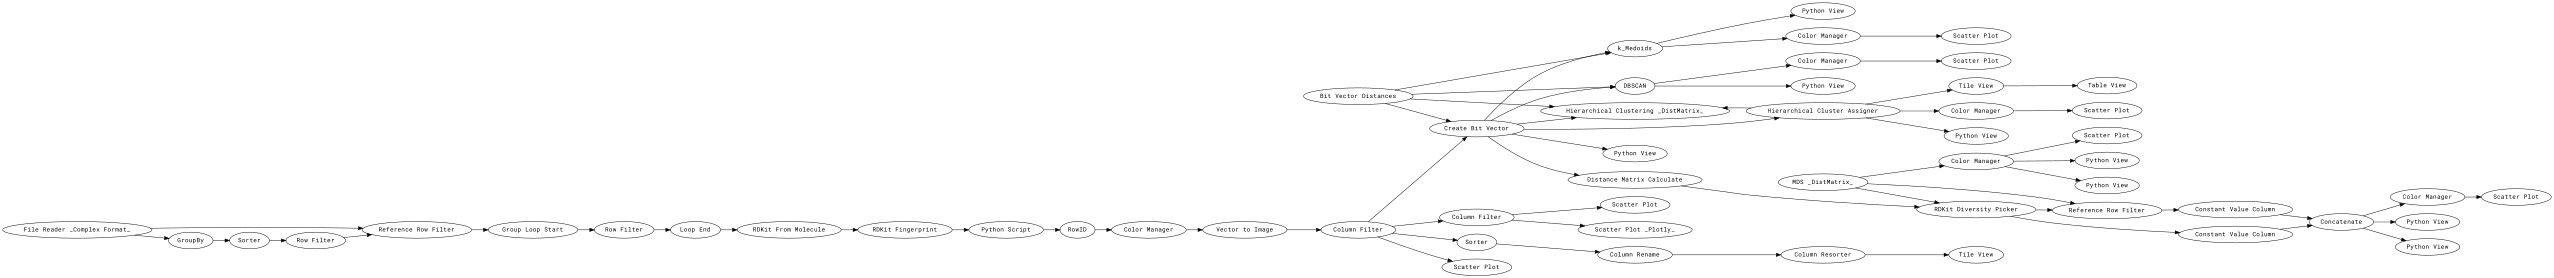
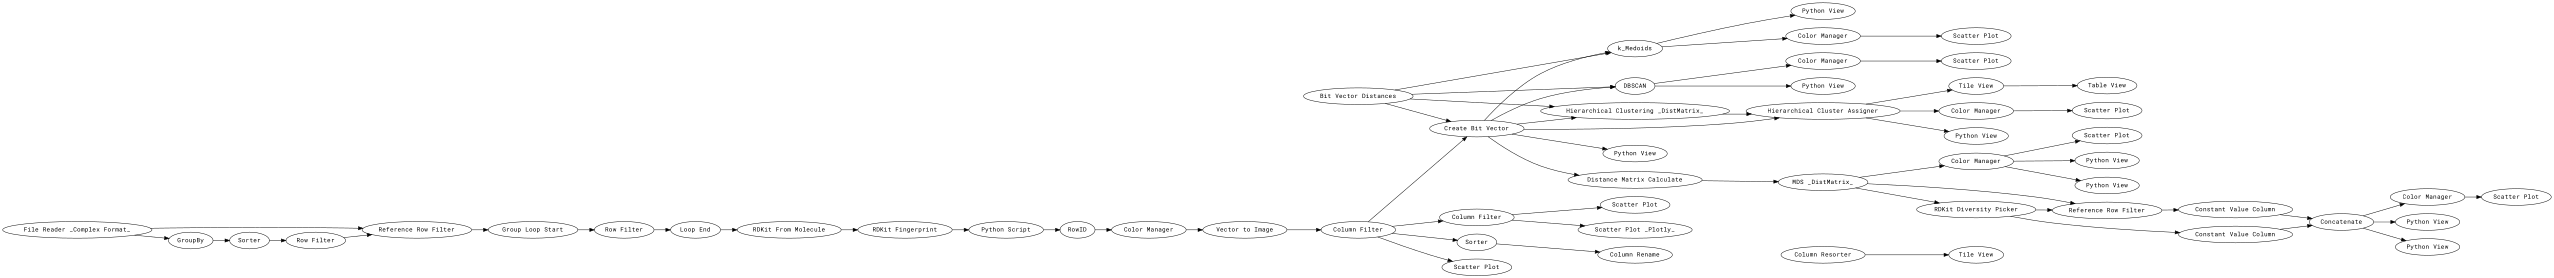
(1739, 108) -> (1735, 114)
(1798, 199) -> (1738, 181)
(1724, 255) -> none
